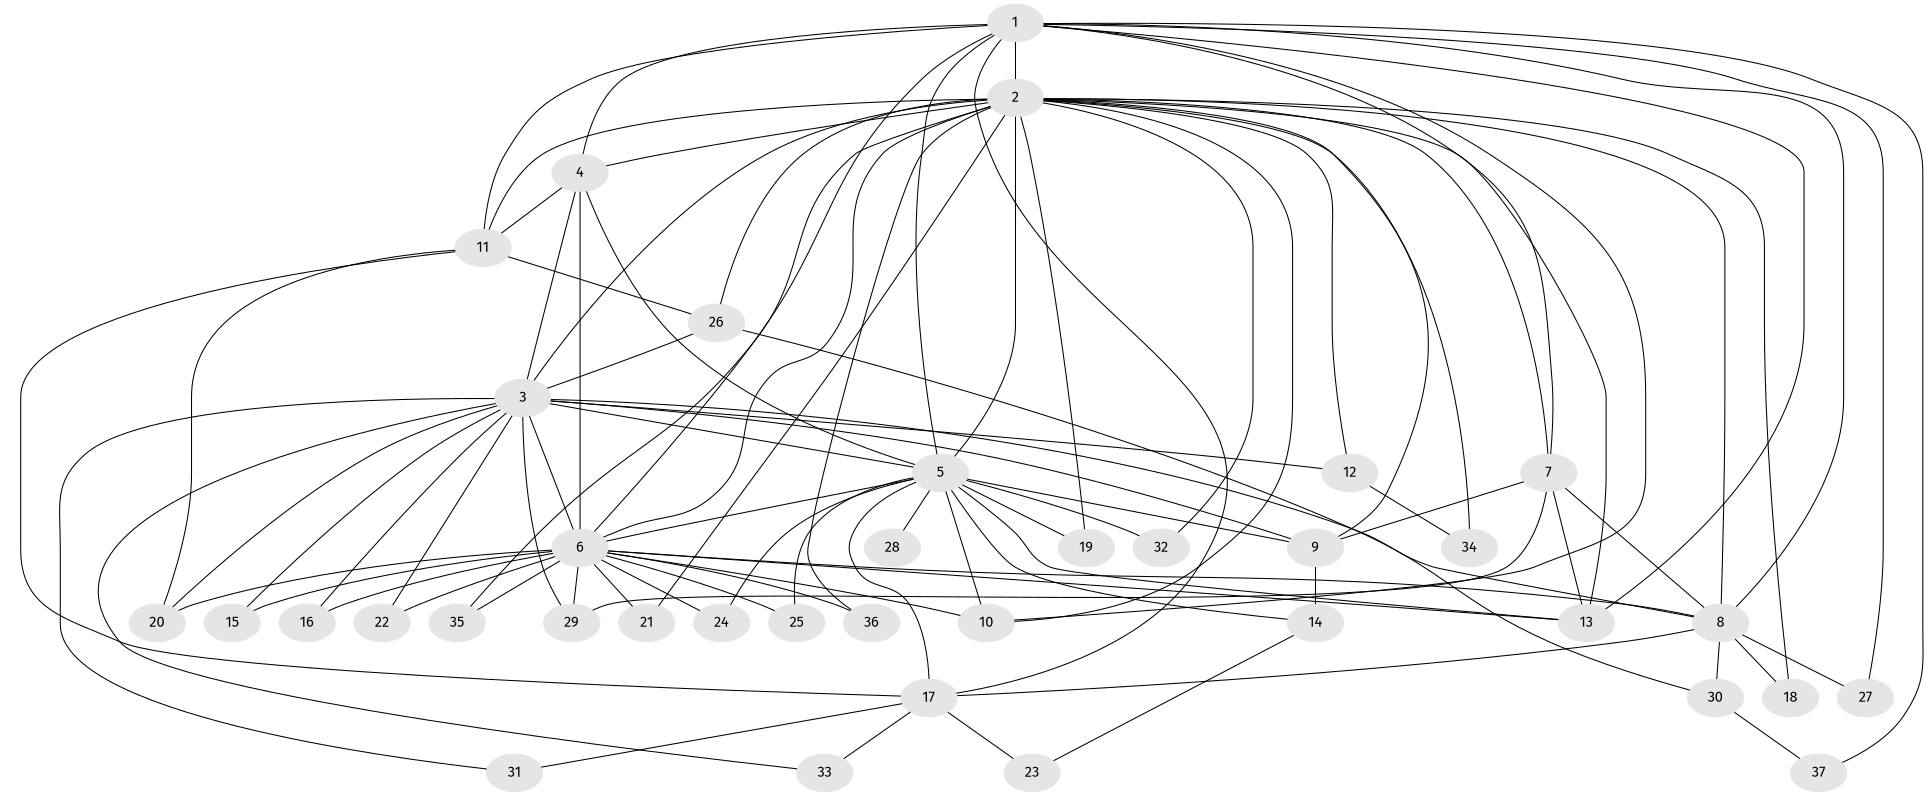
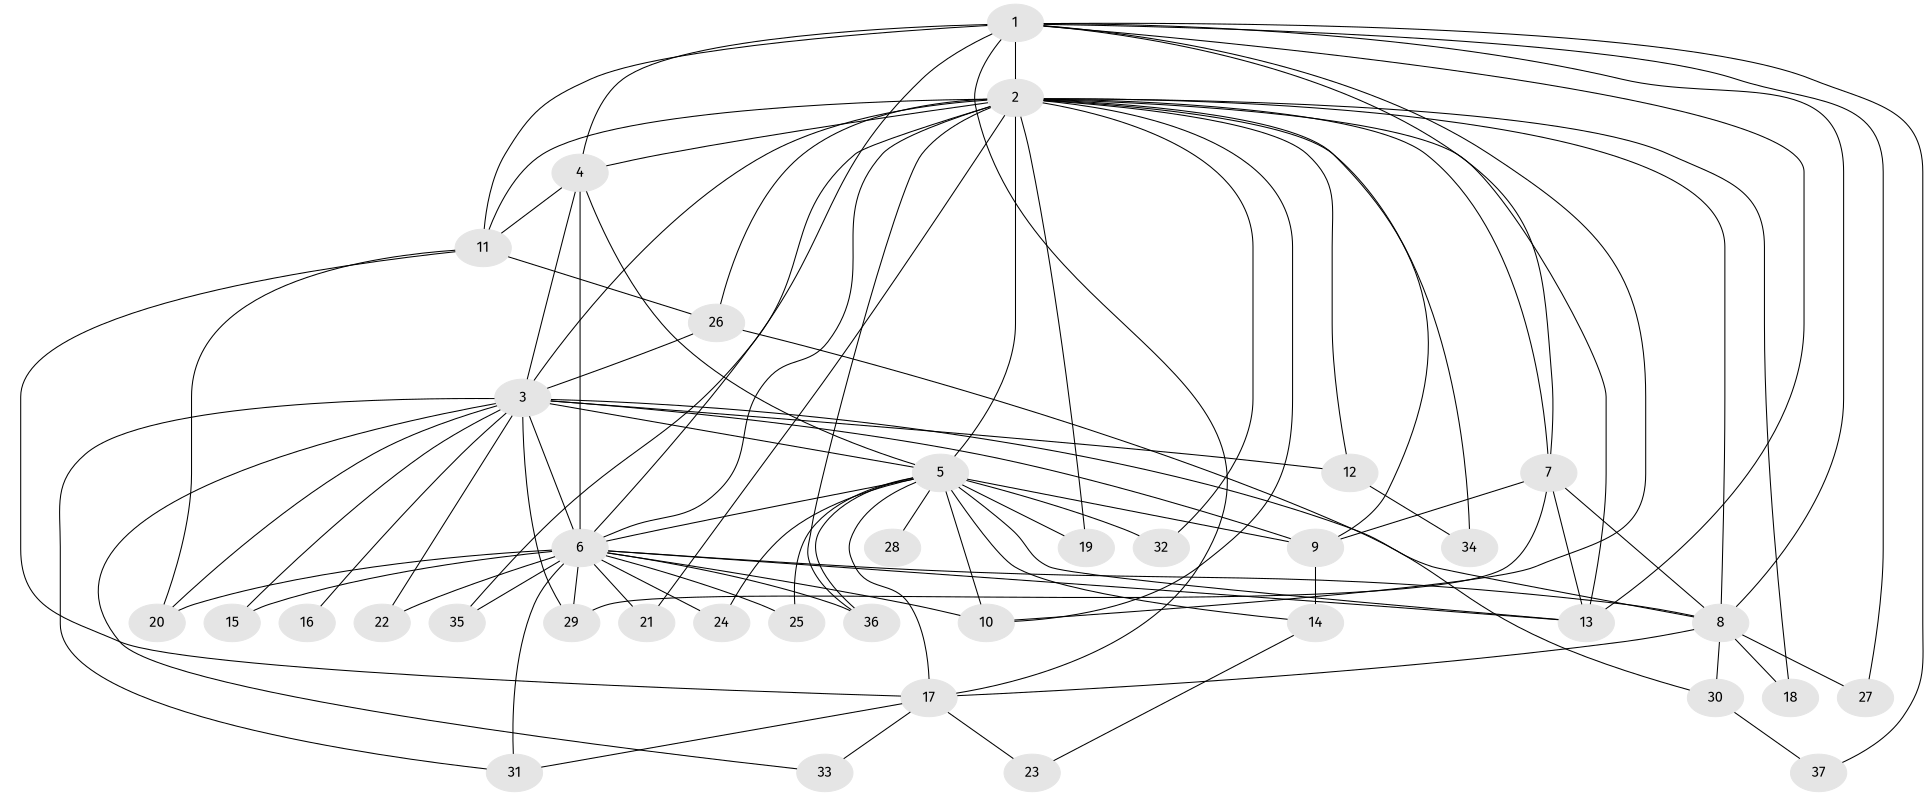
(916, 231) -> (825, 523)
(439, 577) -> (520, 653)
